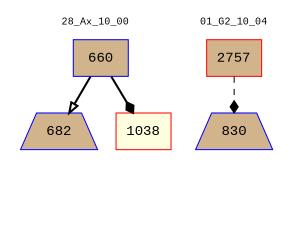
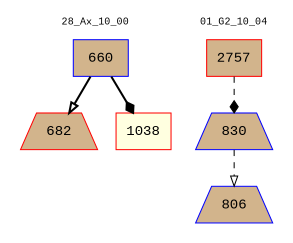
(59, 131) -> (59, 131)
none -> (234, 205)
